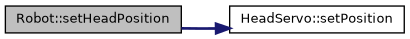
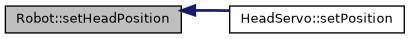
(199, 29) -> (212, 10)
